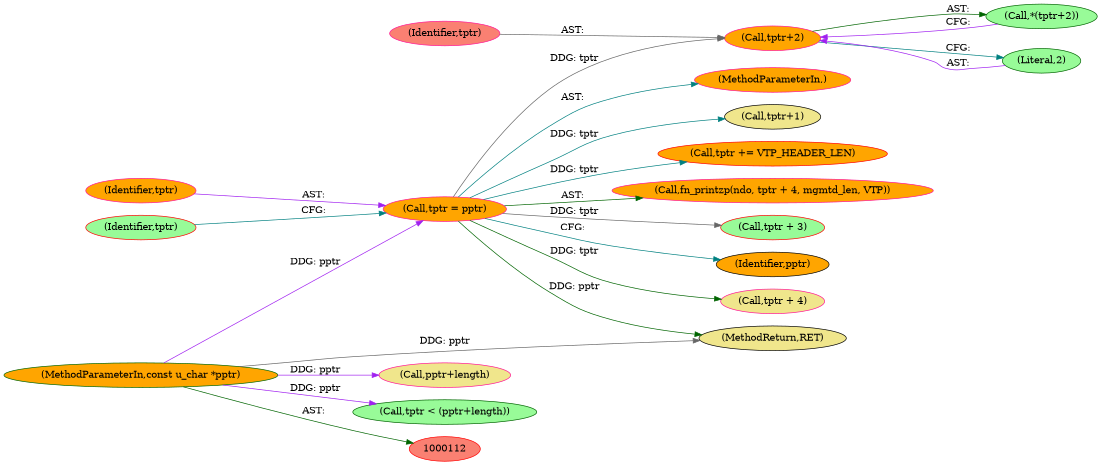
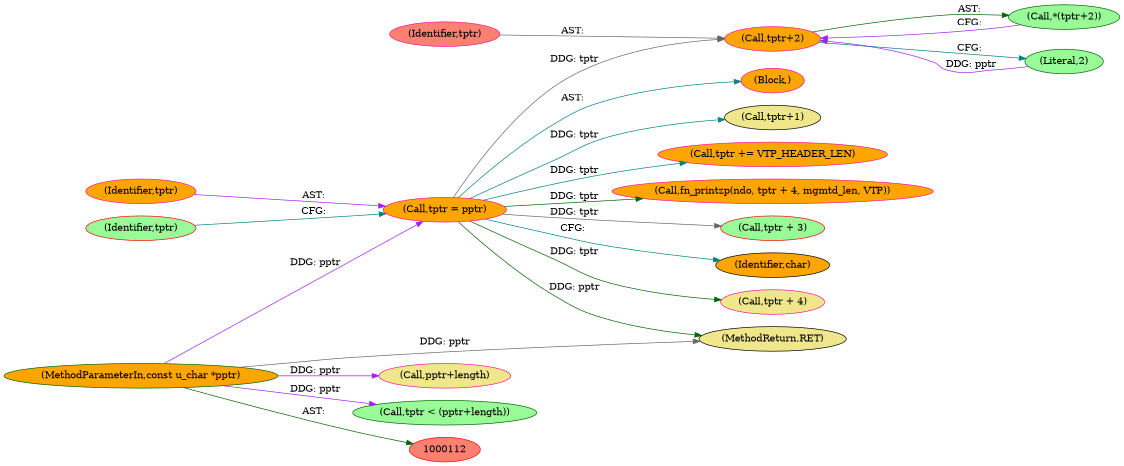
(960, 63) -> (971, 65)
(773, 80) -> (773, 81)
(773, 154) -> (773, 154)
(574, 196) -> (574, 196)
(773, 264) -> (773, 265)
